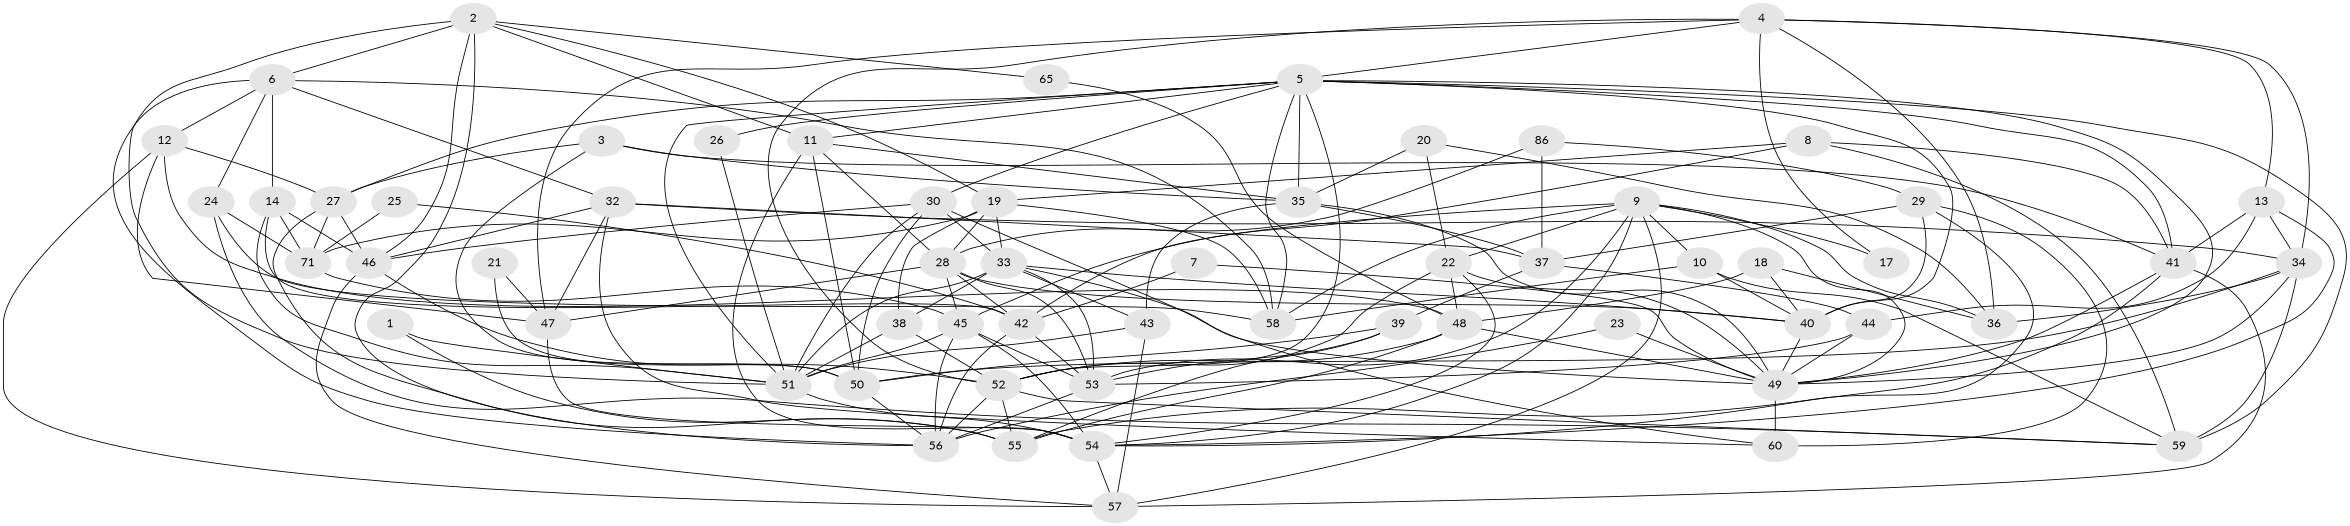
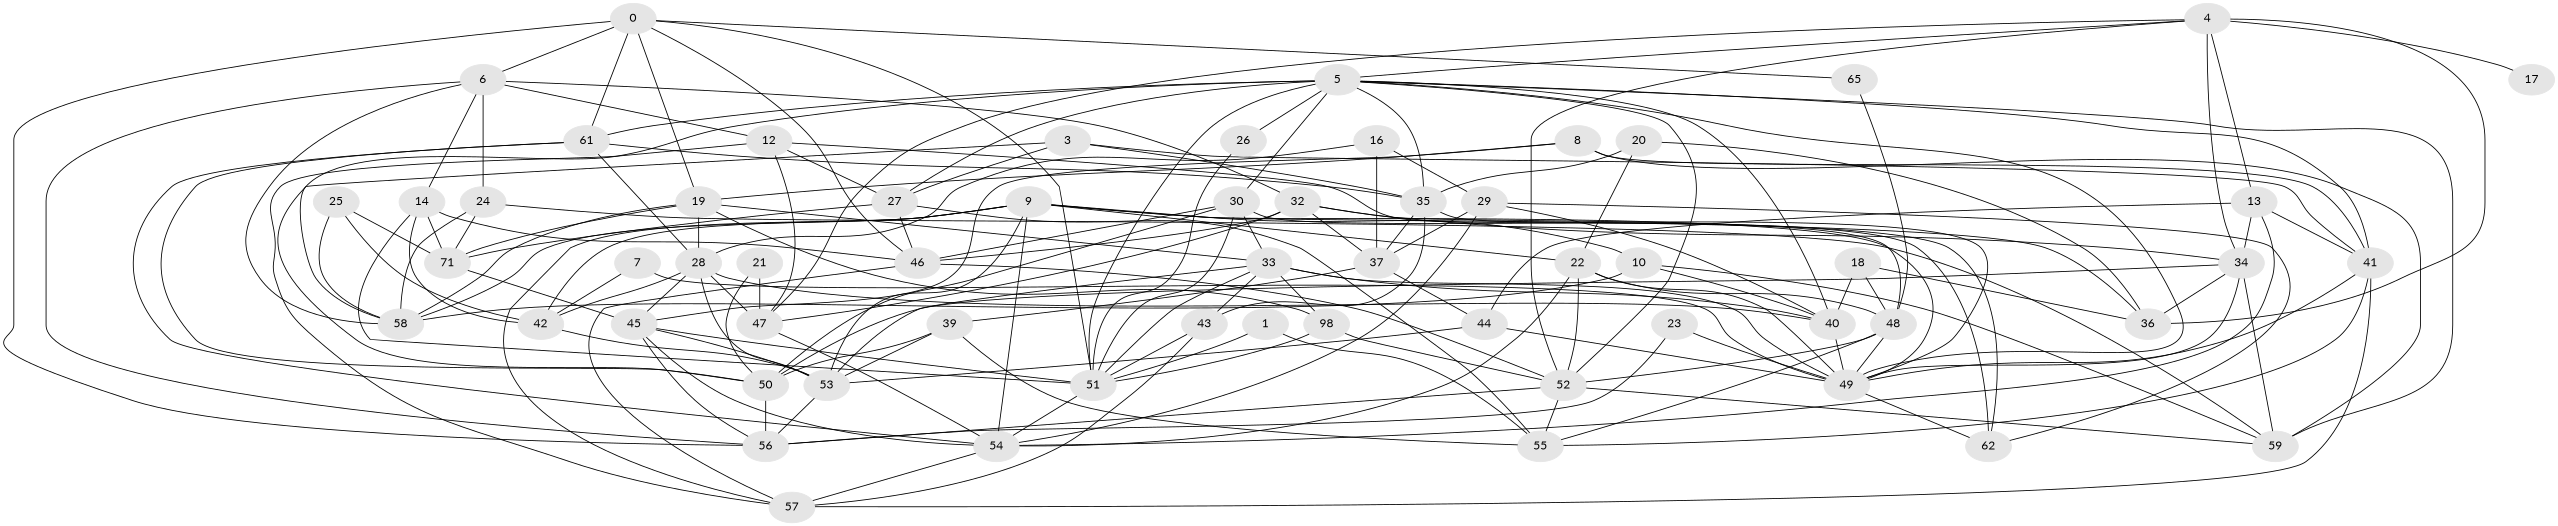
(474, 19) -> (633, 19)
(810, 141) -> (587, 141)
(1542, 141) -> (1377, 141)
(1806, 235) -> none
none -> (326, 281)
(900, 324) -> (1327, 324)
(959, 384) -> none
(1775, 446) -> (1989, 446)
